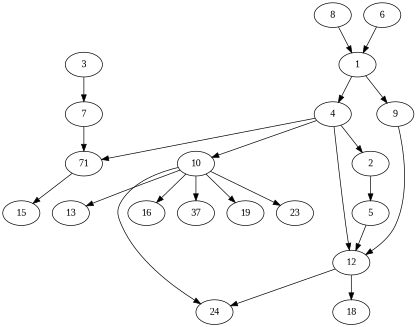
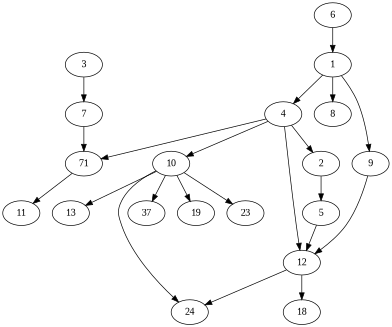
(344, 37) -> (333, 86)
(21, 213) -> (21, 213)
(146, 213) -> none
